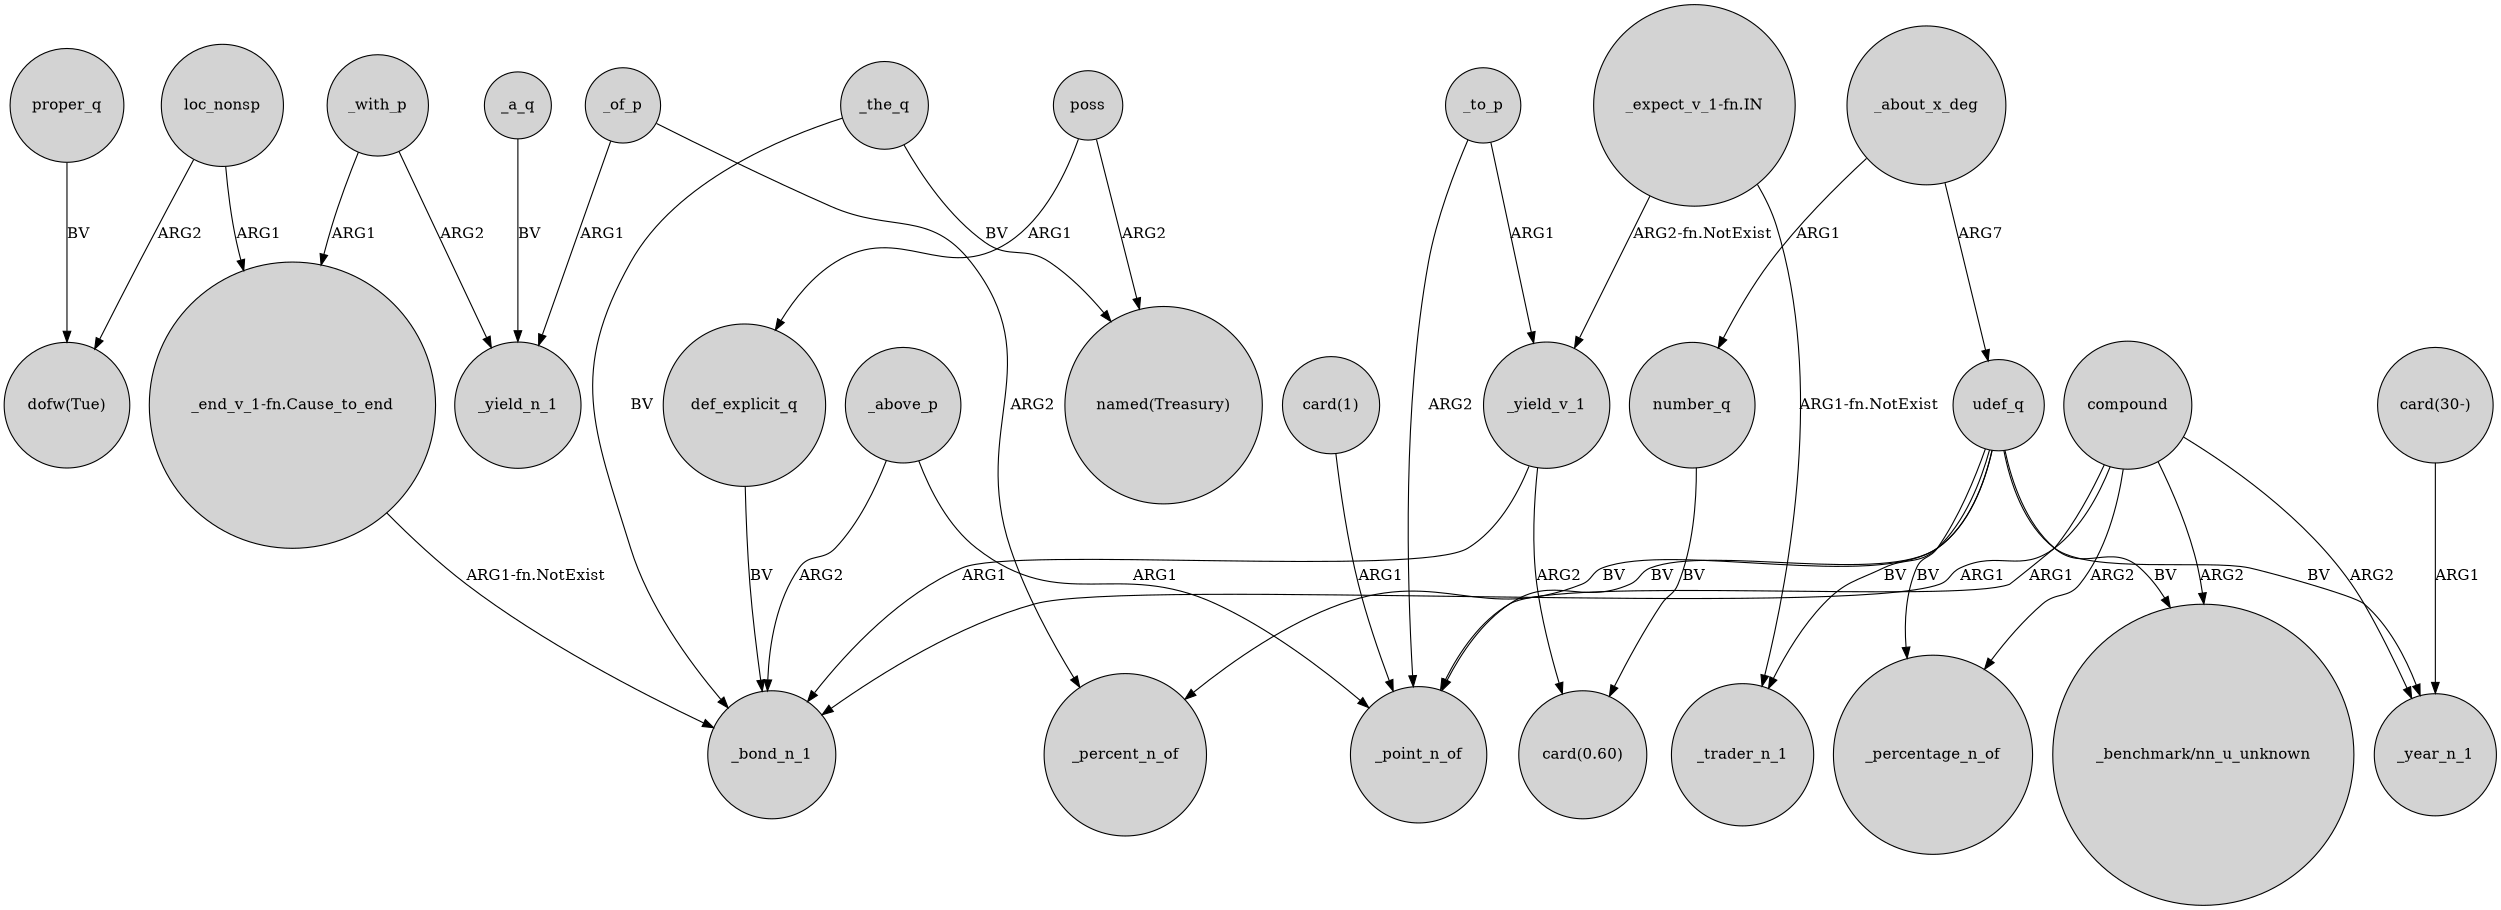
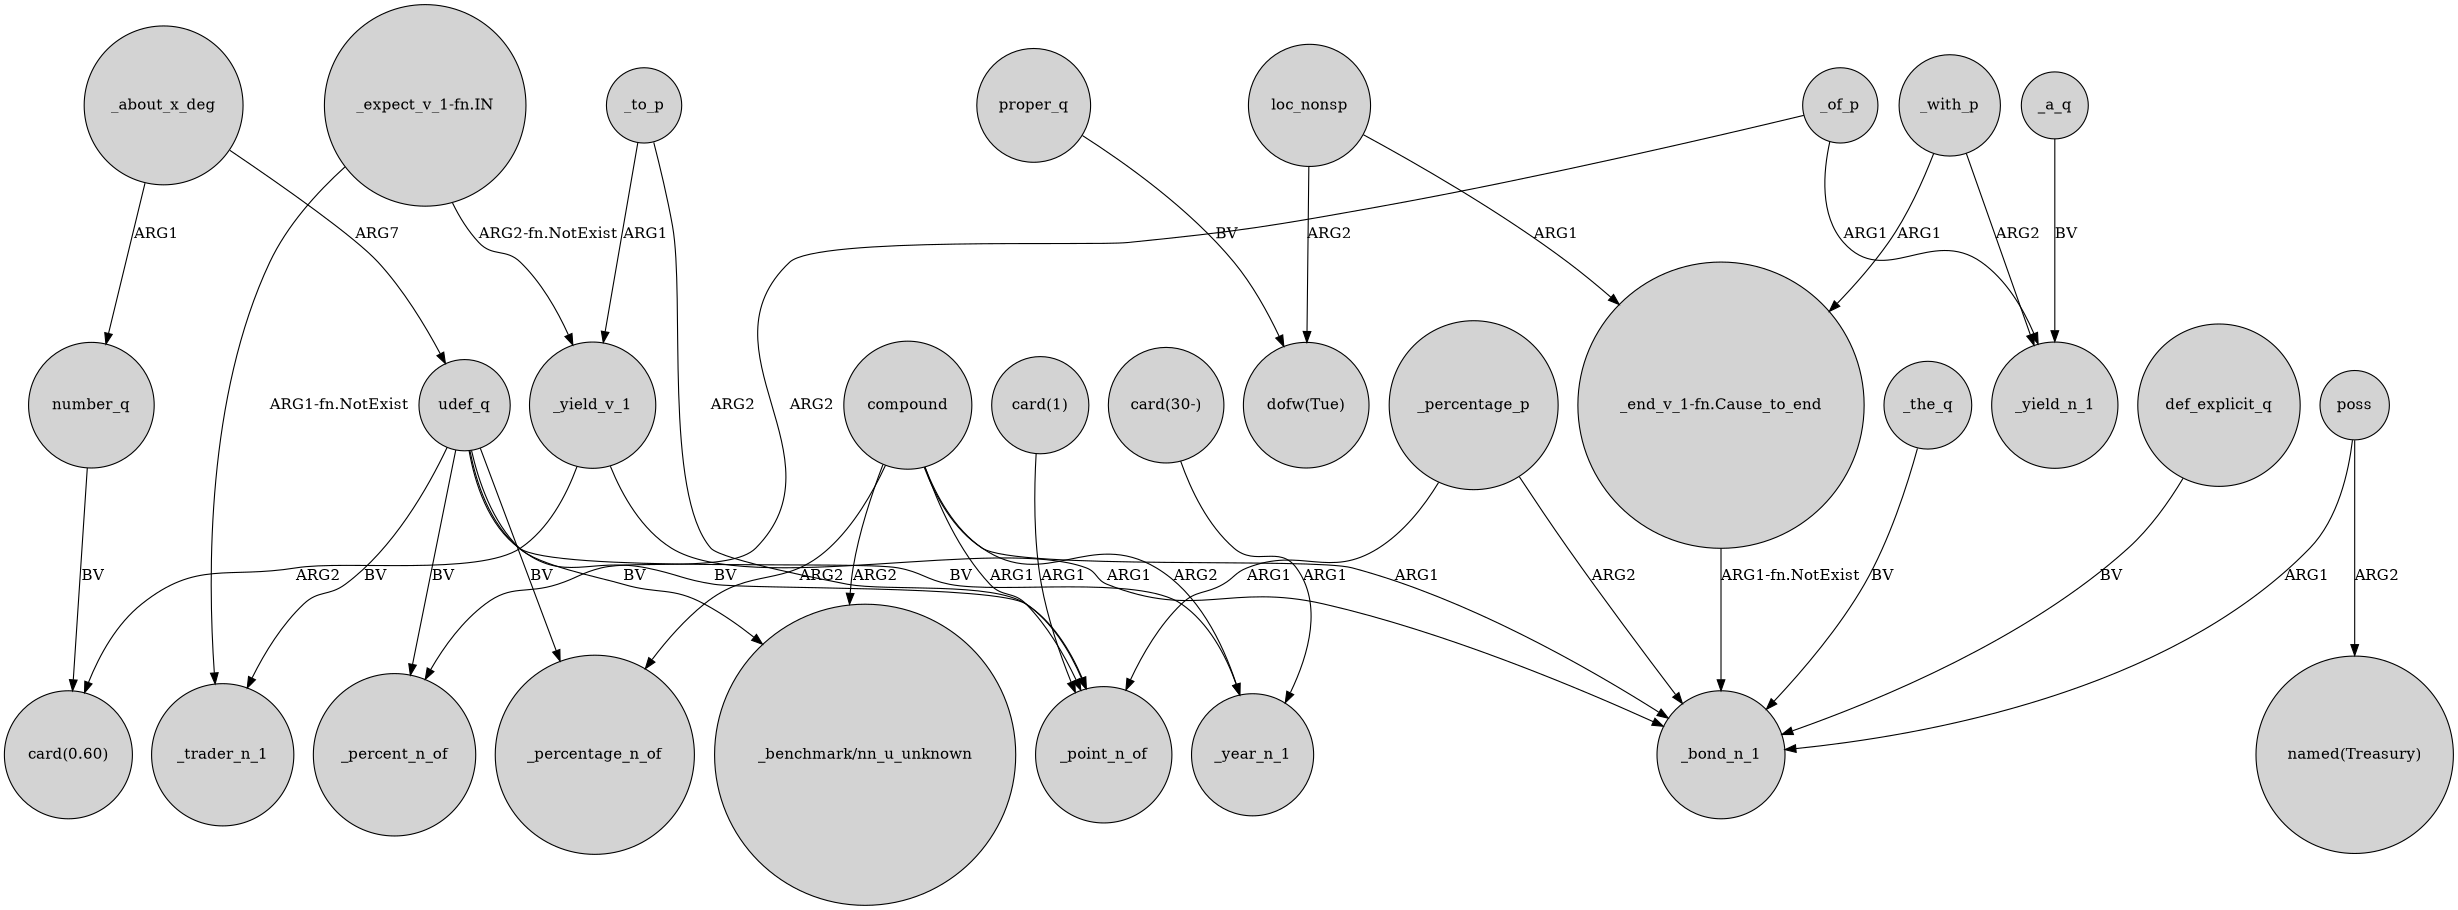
(986, 243) -> none
(945, 257) -> (2125, 669)
(903, 405) -> (1474, 405)
